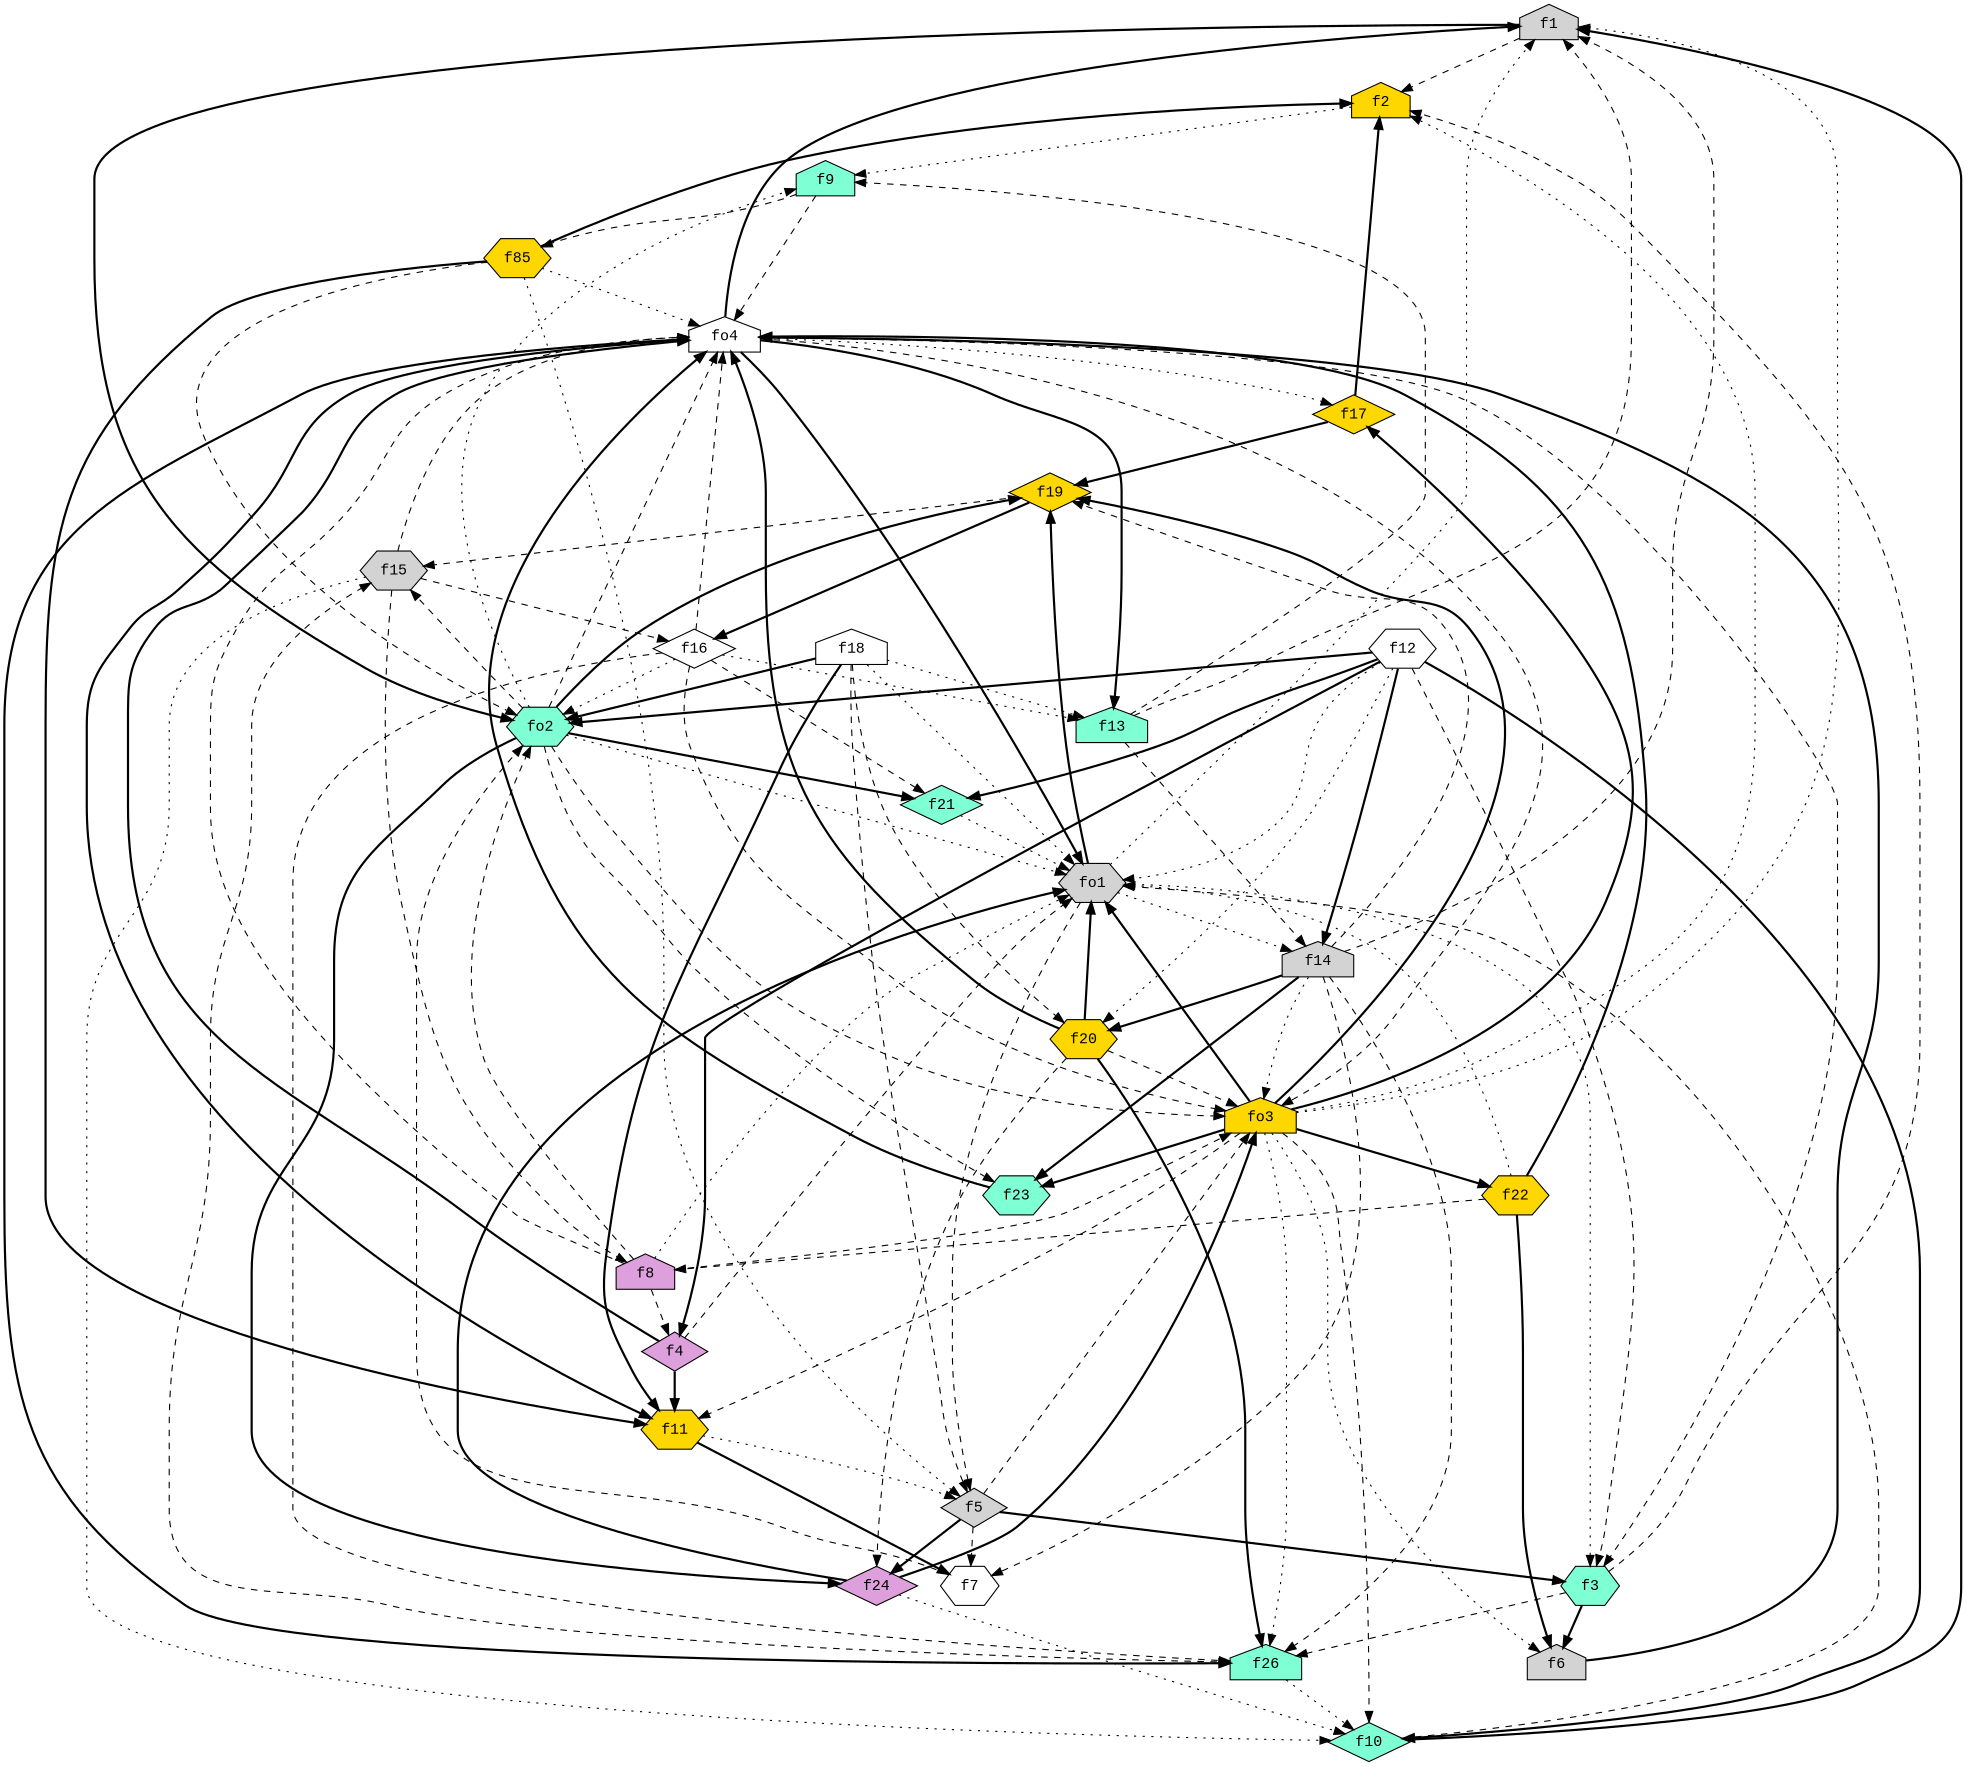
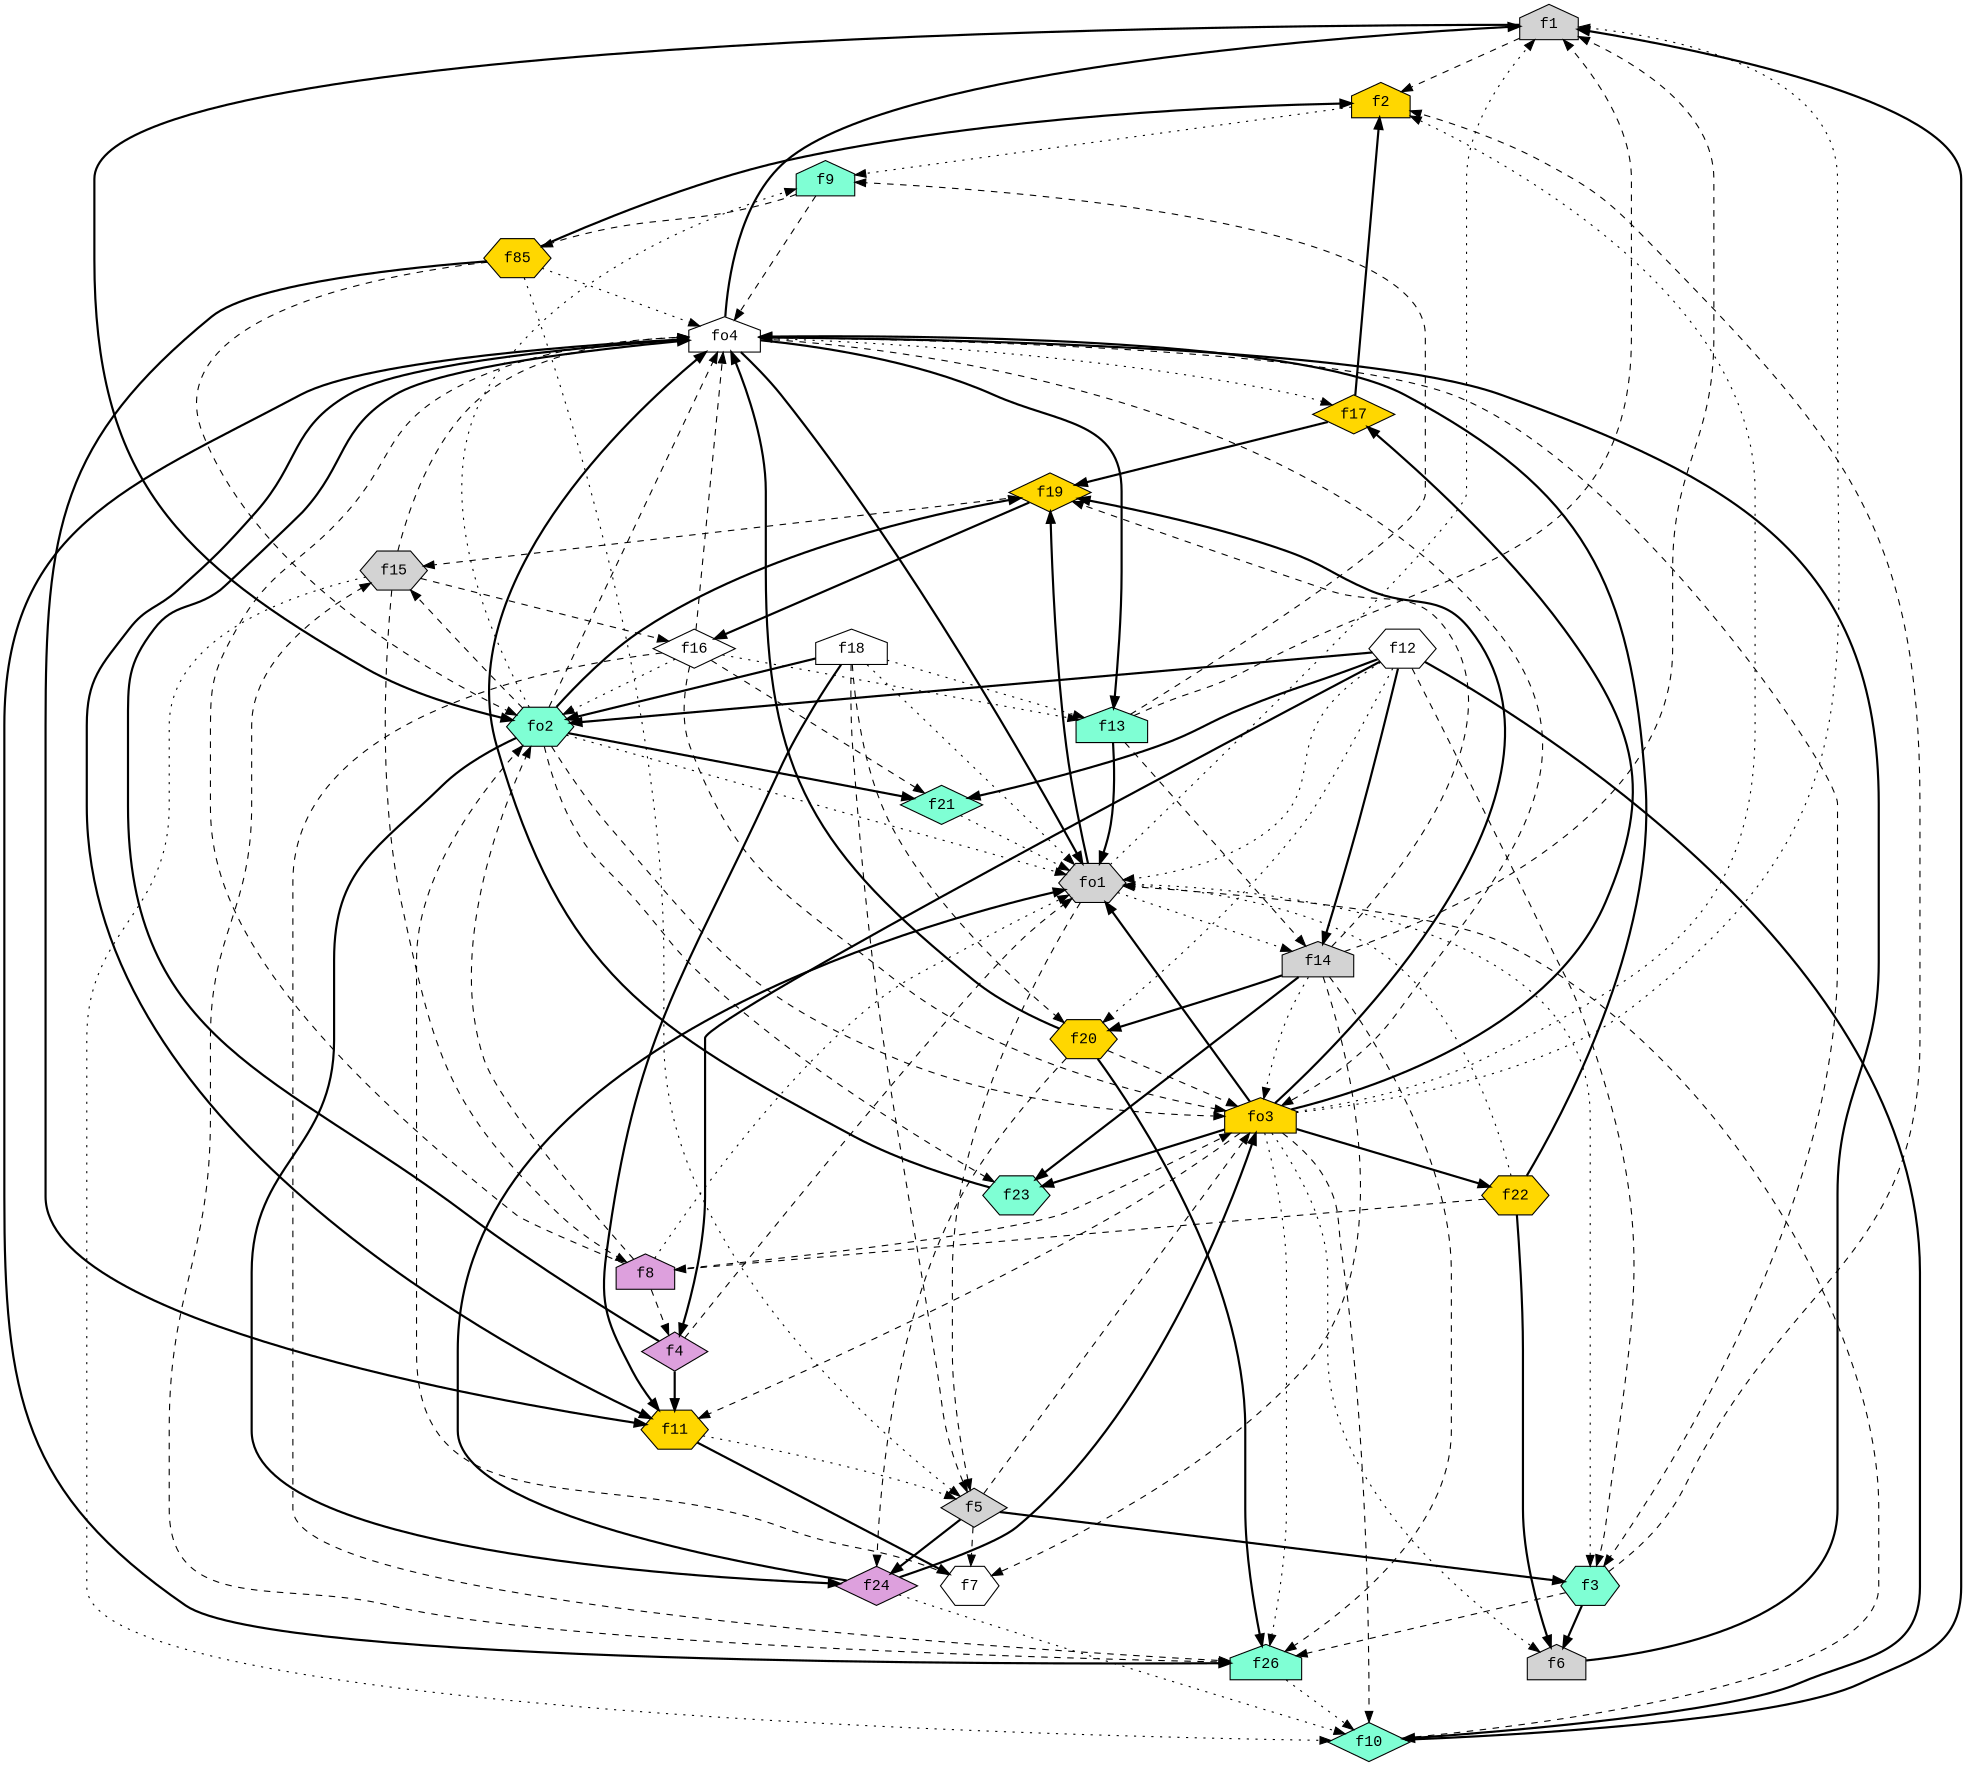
(1088, 967) -> (1114, 795)
